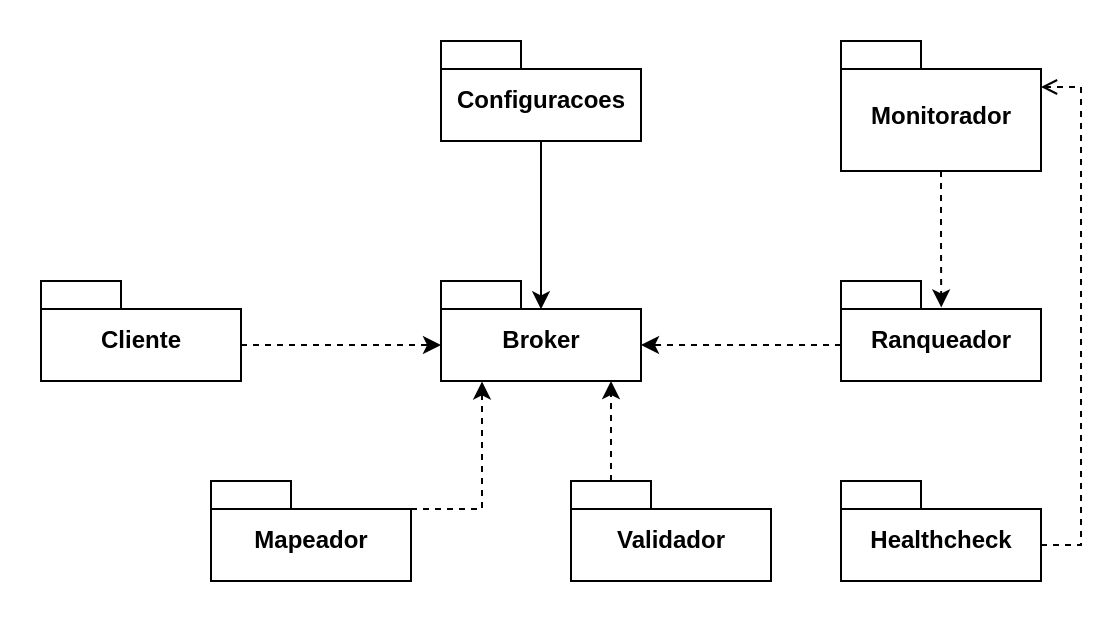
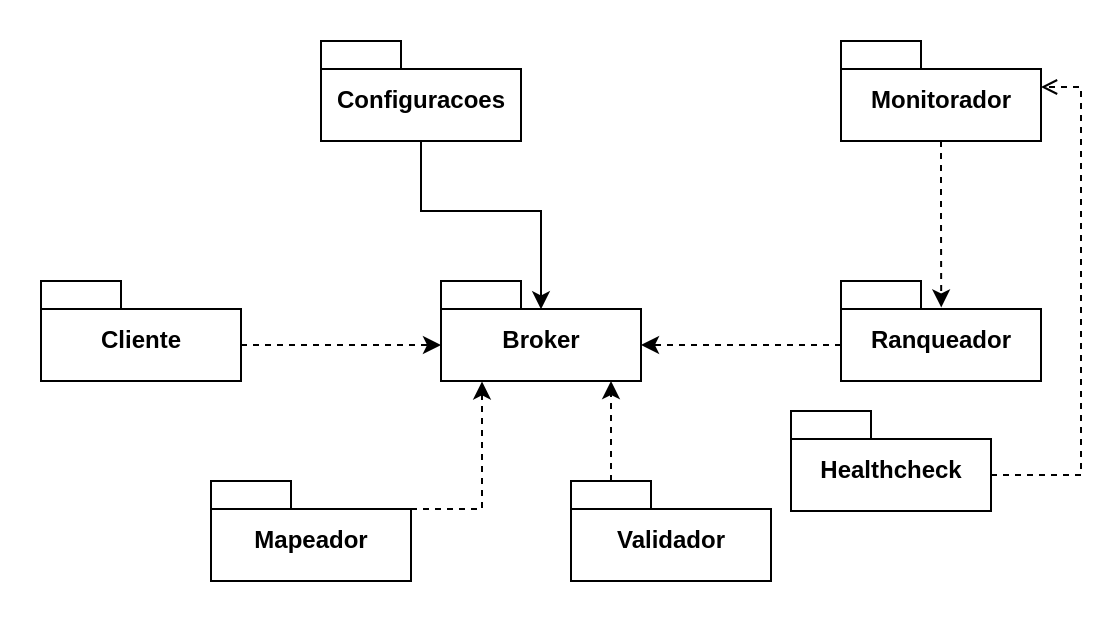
(541, 91) -> (421, 91)
(941, 106) -> (941, 91)
(941, 531) -> (891, 461)
